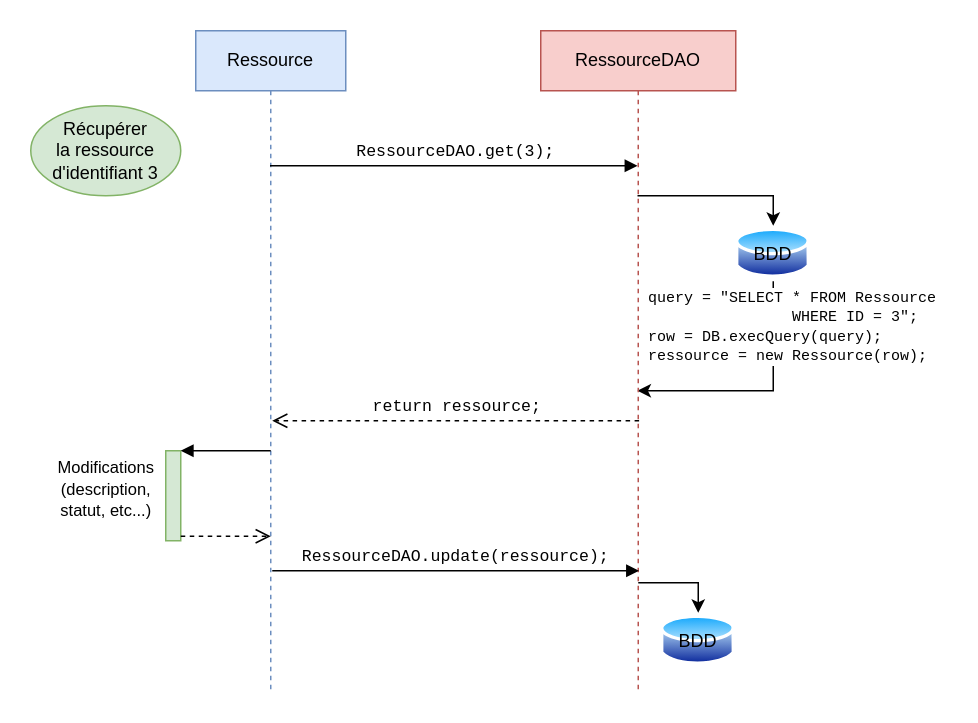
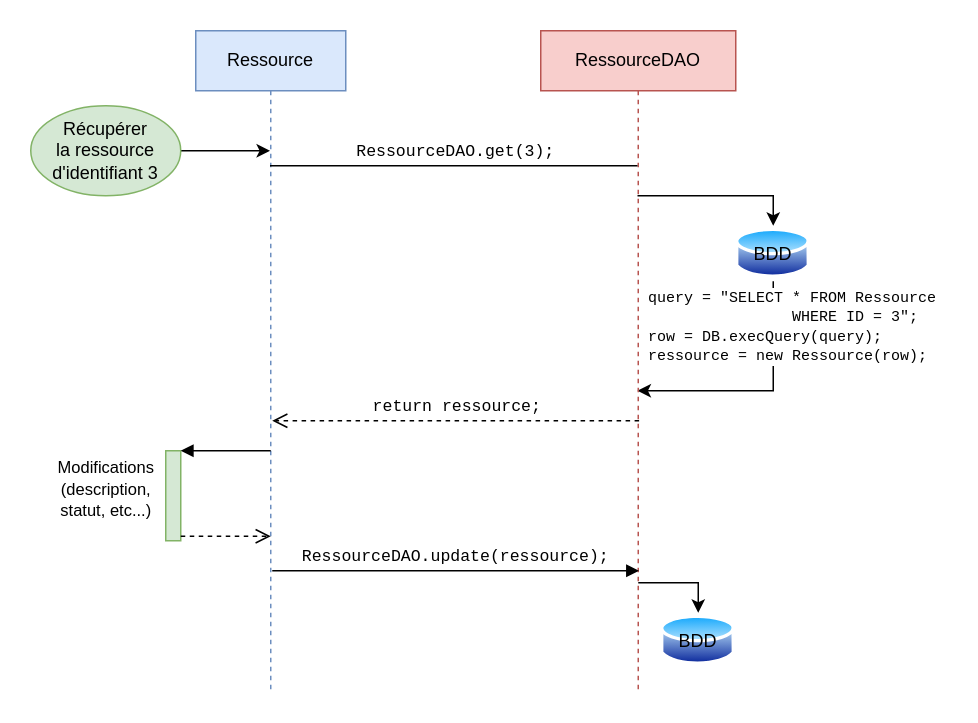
none -> (220, 151)
(624, 166) -> (629, 166)
